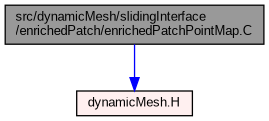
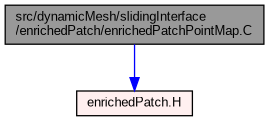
(135, 103) -> (135, 103)
